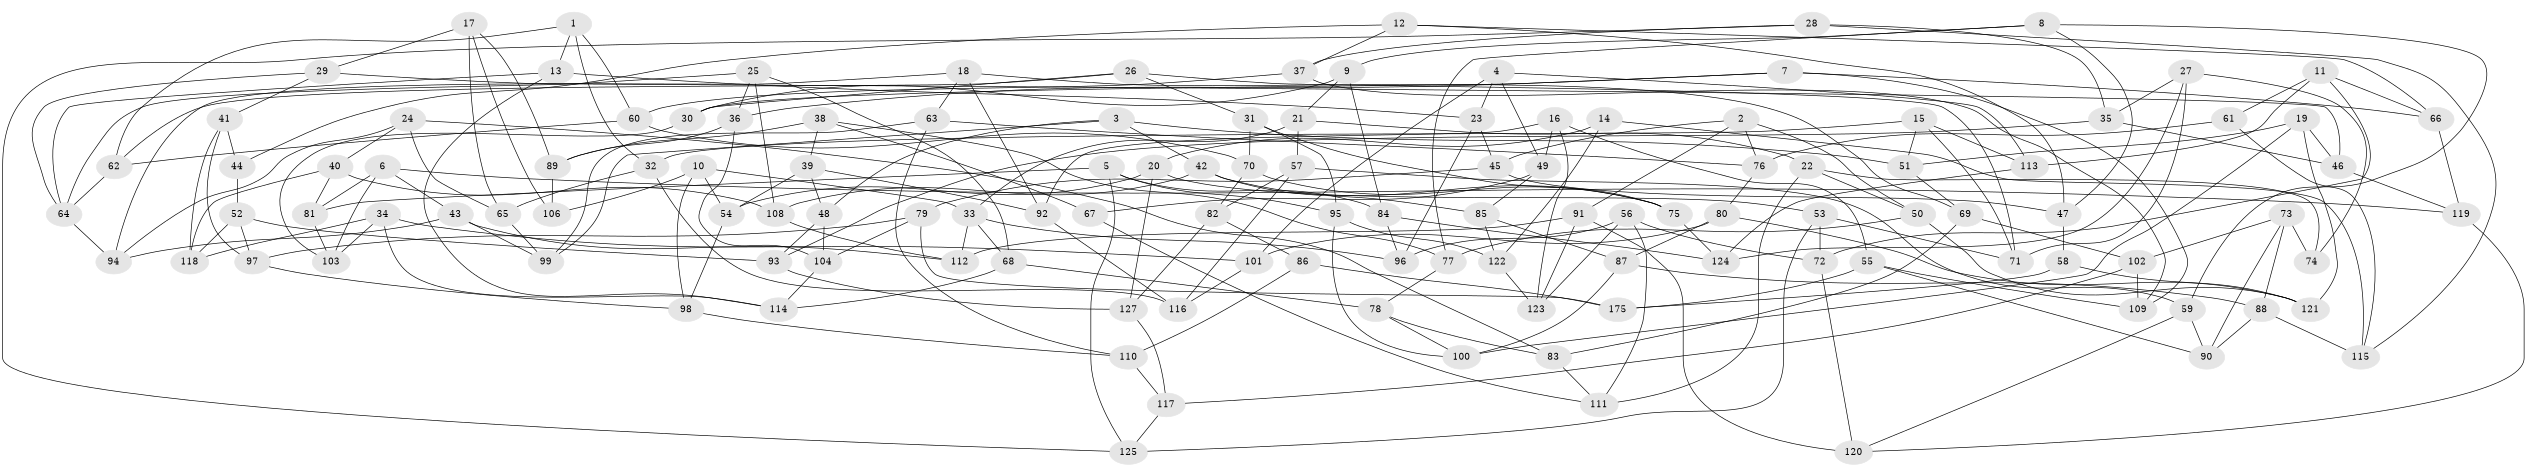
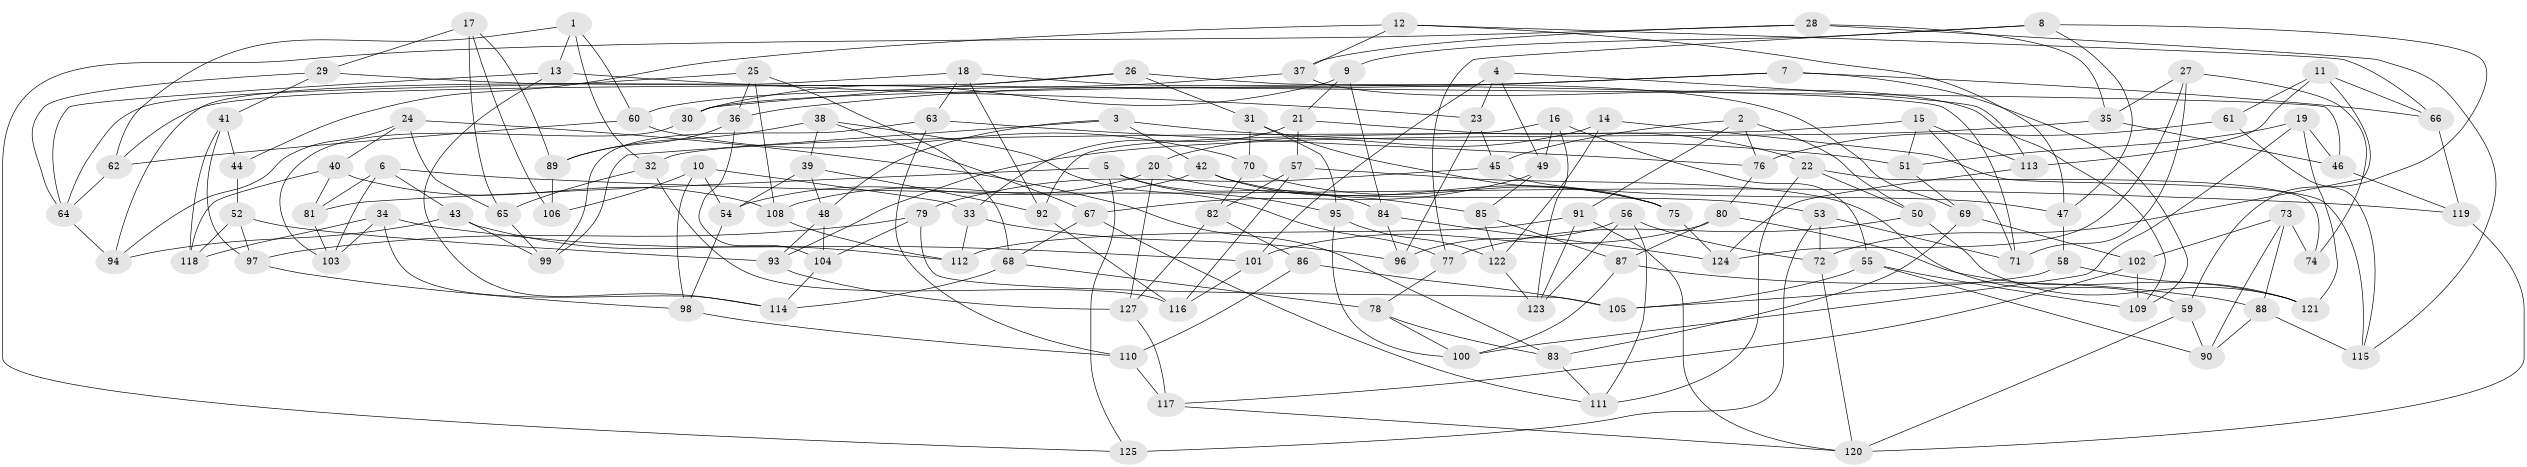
(989, 238) -> (1054, 236)
(1618, 310) -> (1618, 310)
(1147, 429) -> (1494, 428)
